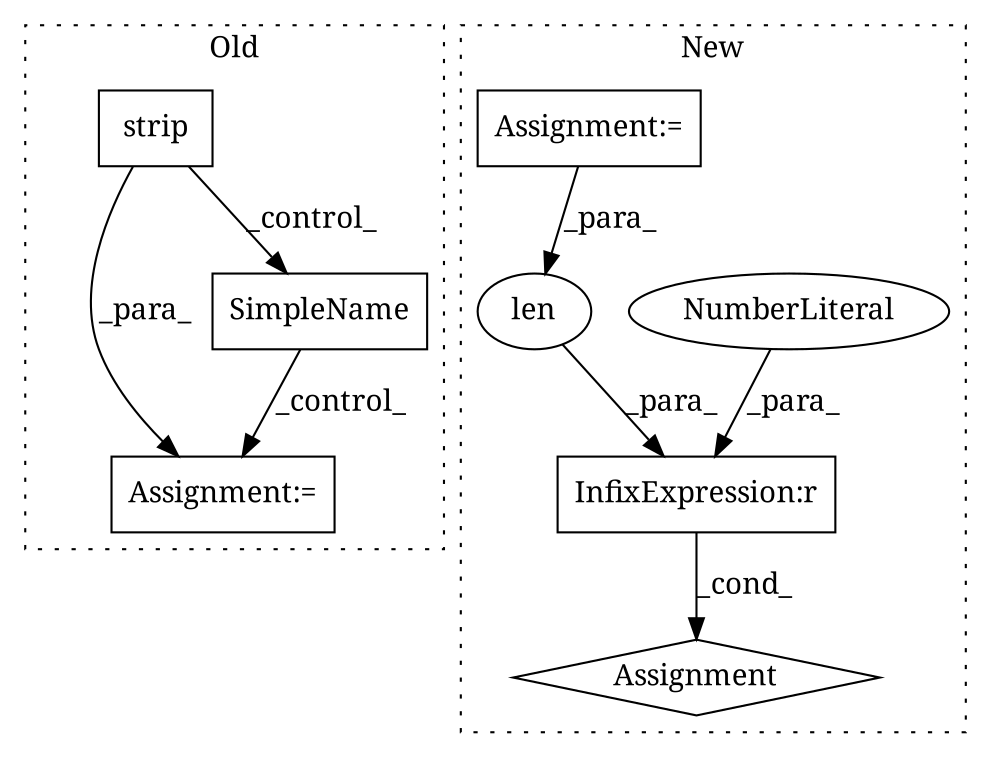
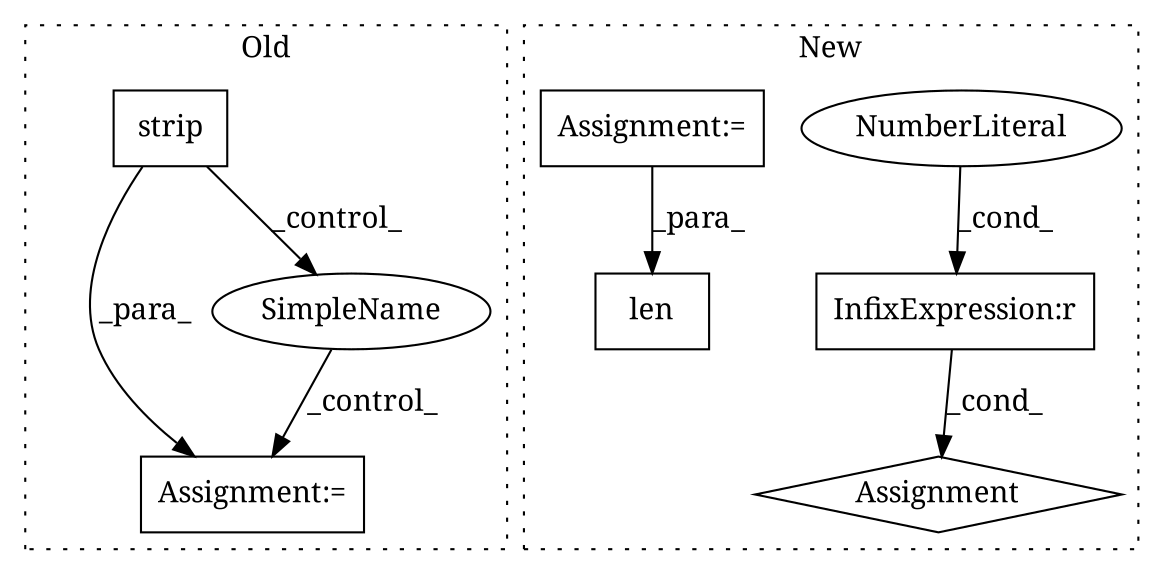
(320, 311) -> (351, 311)
(534, 311) -> (652, 311)
(606, 392) -> none
(794, 403) -> (1006, 220)
